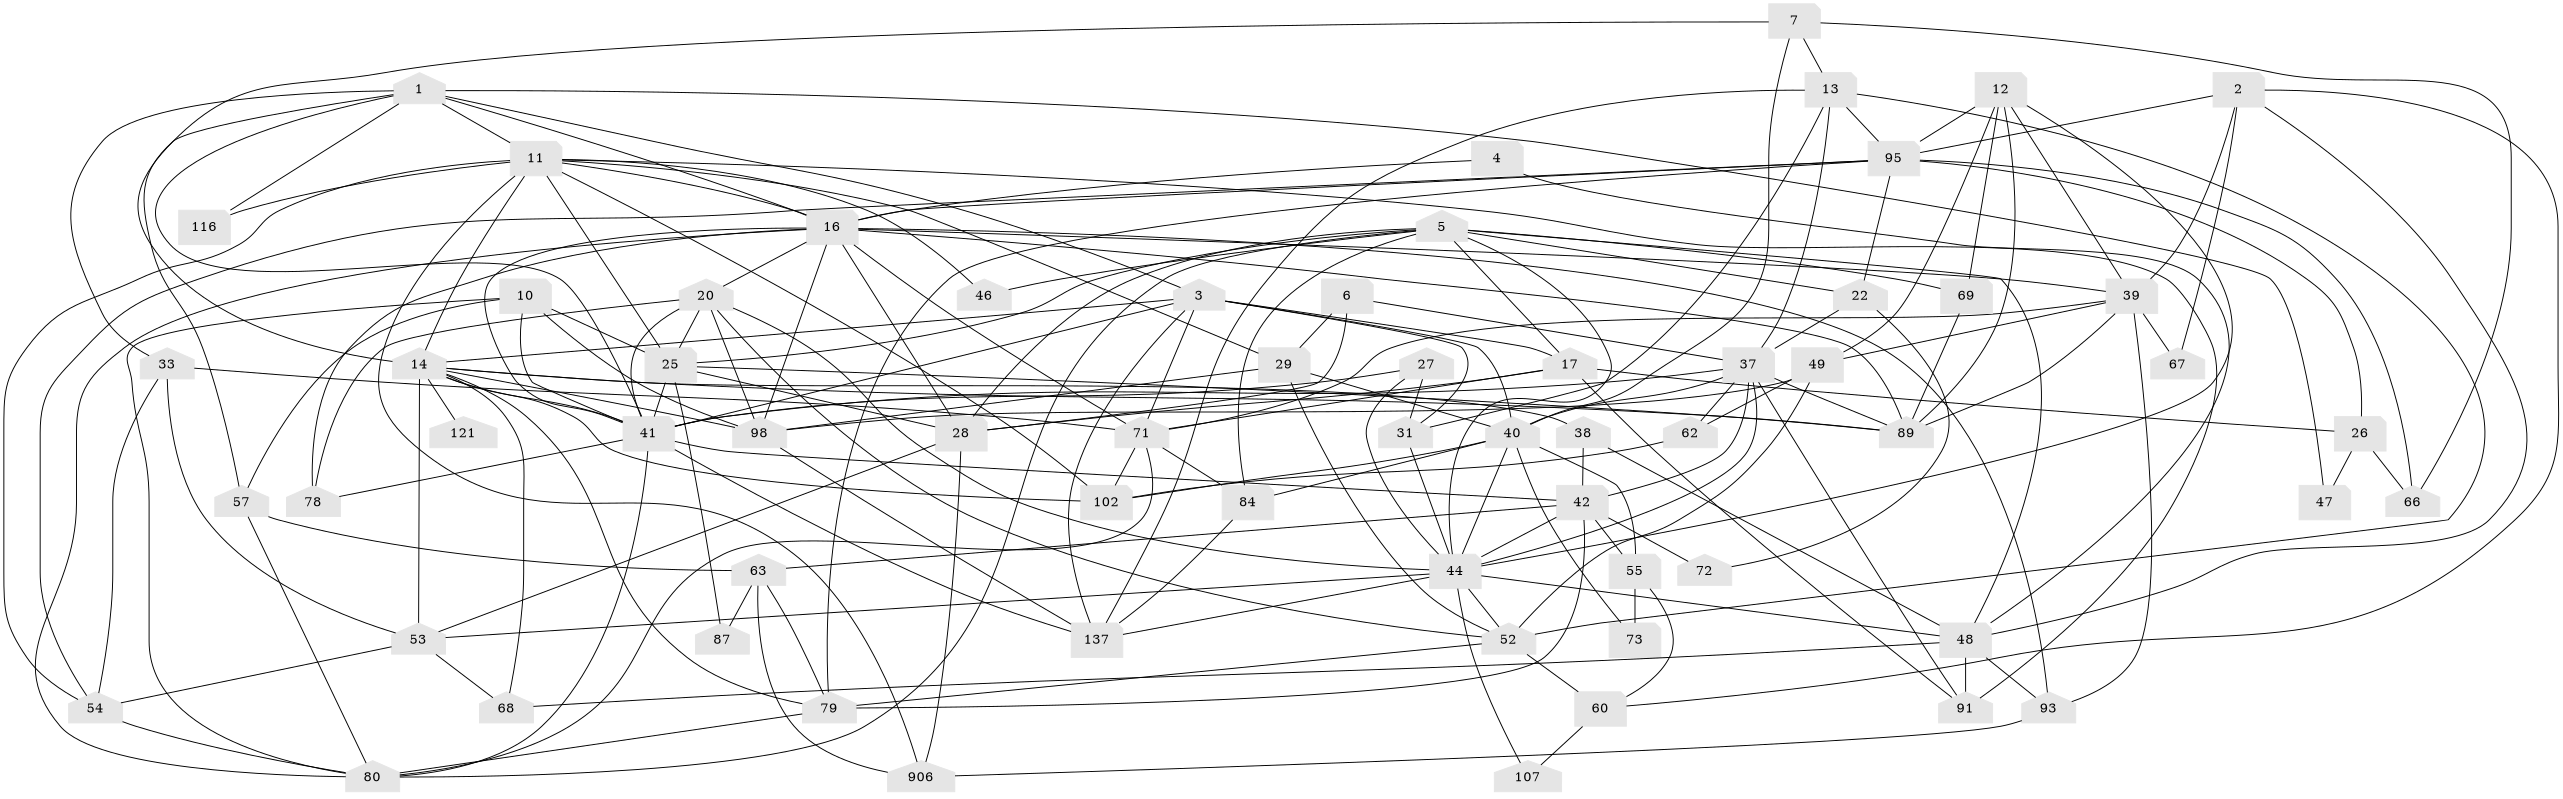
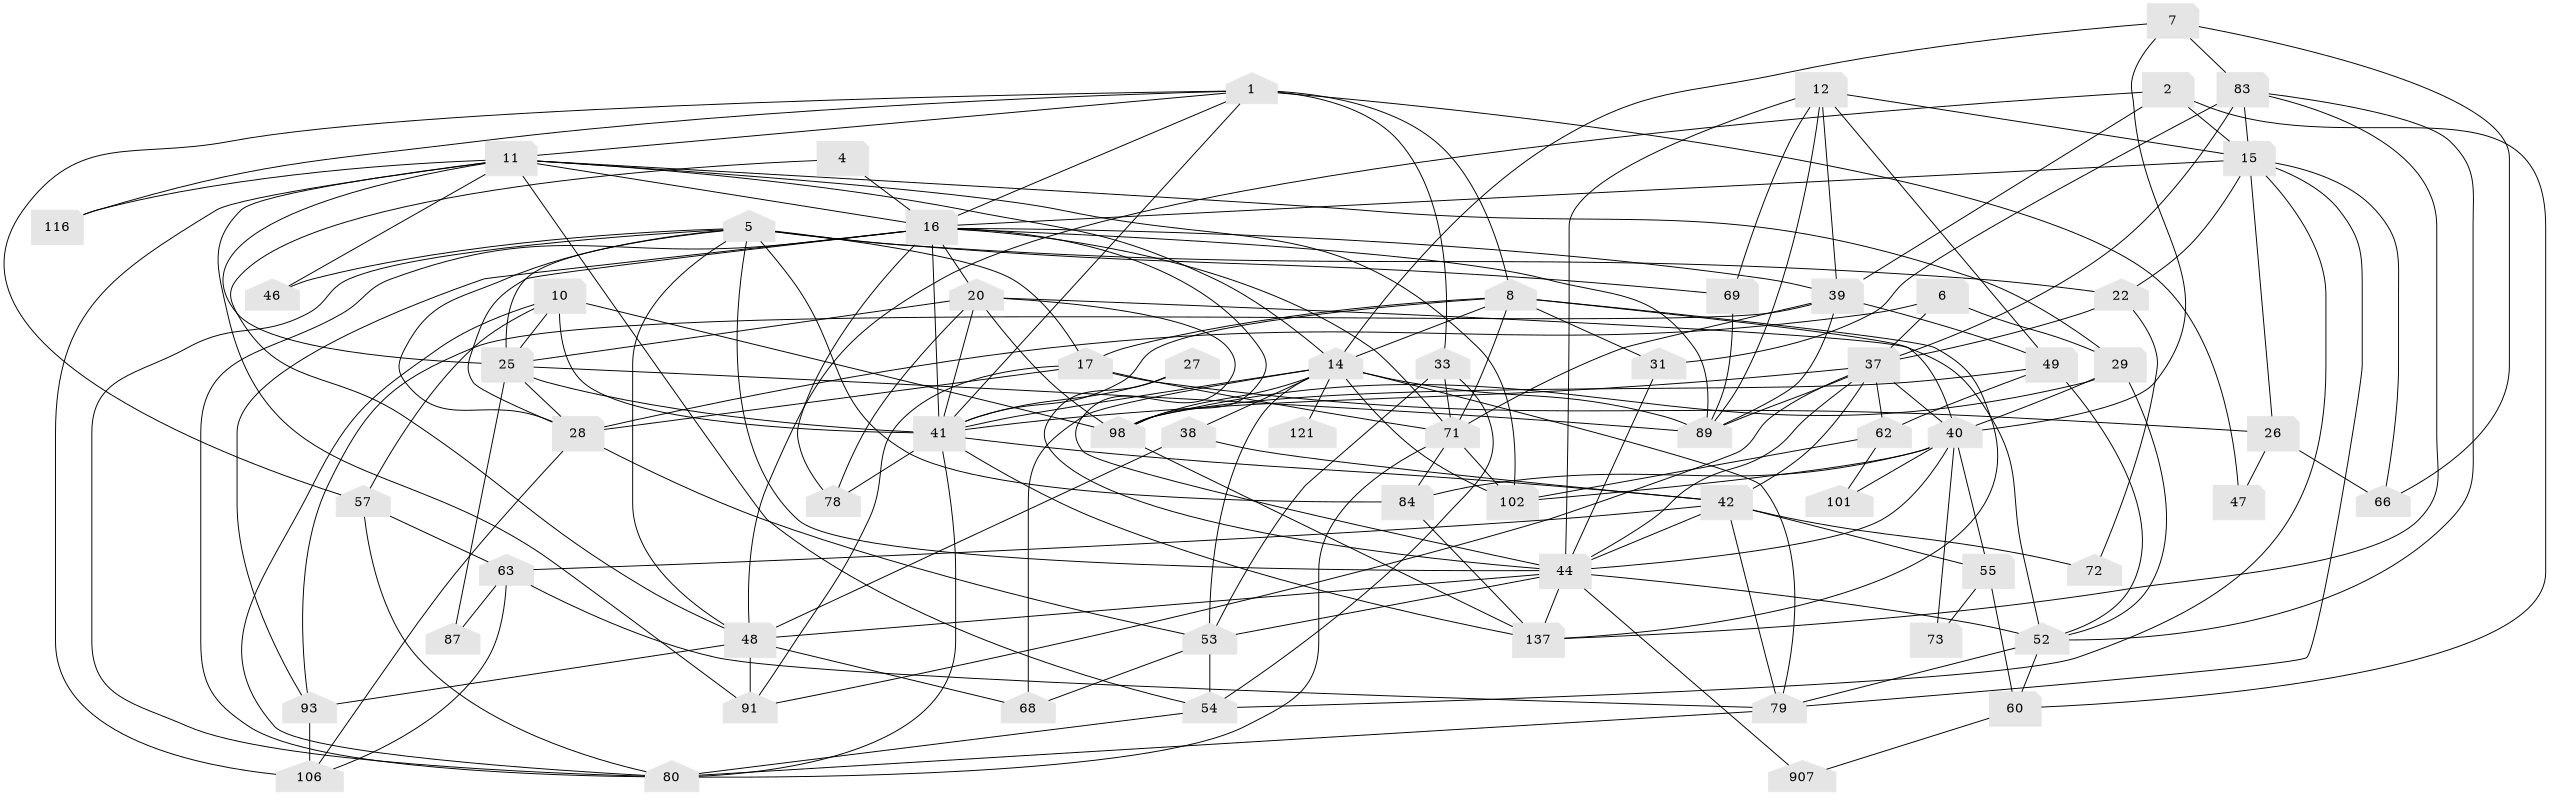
(1831, 90) -> (2243, 90)
(1894, 159) -> (2249, 159)
(1199, 296) -> (1511, 296)
(2178, 365) -> none
(1416, 399) -> none
none -> (1840, 503)
(921, 778) -> (310, 778)
(1528, 778) -> (1802, 778)
